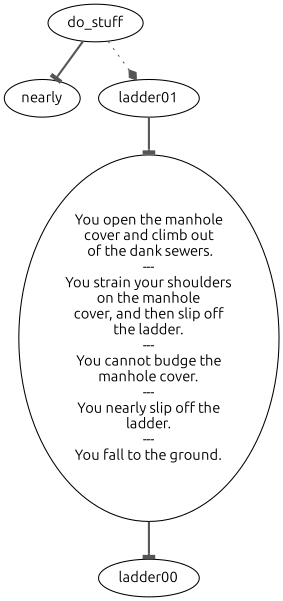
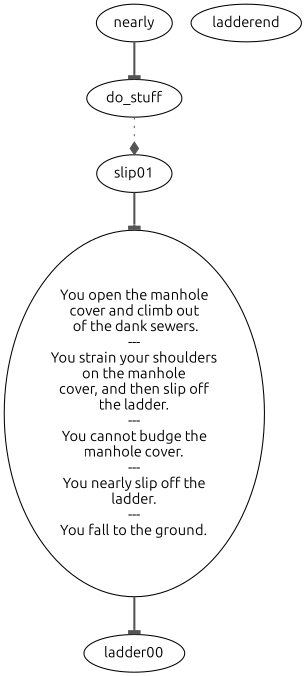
none -> (246, 23)
(70, 59) -> (134, 58)
(149, 98) -> (134, 174)
